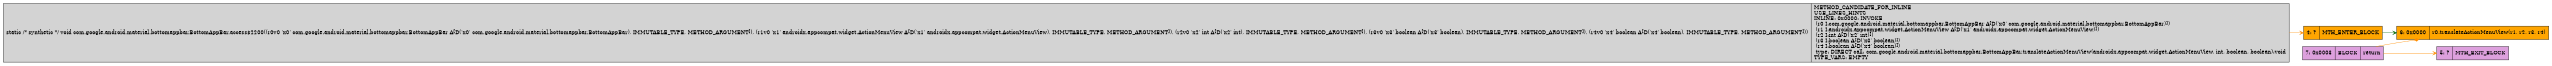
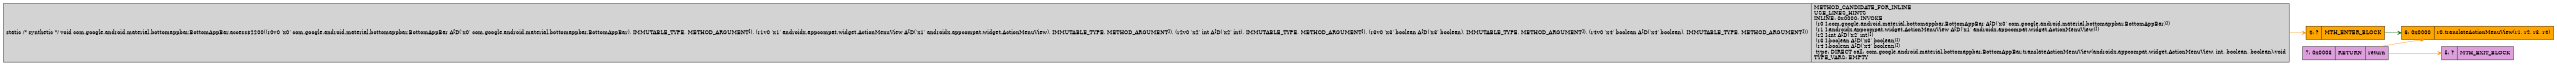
(2348, 53) -> (2350, 53)
